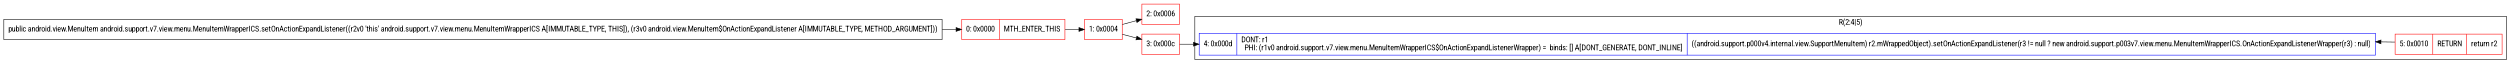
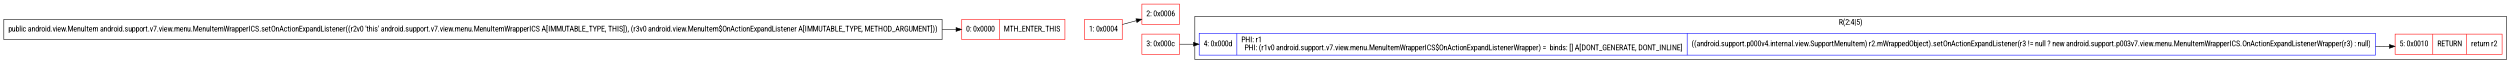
(1072, 29) -> none
(1129, 36) -> none
(1256, 40) -> (1252, 40)
(2388, 42) -> (2382, 47)
